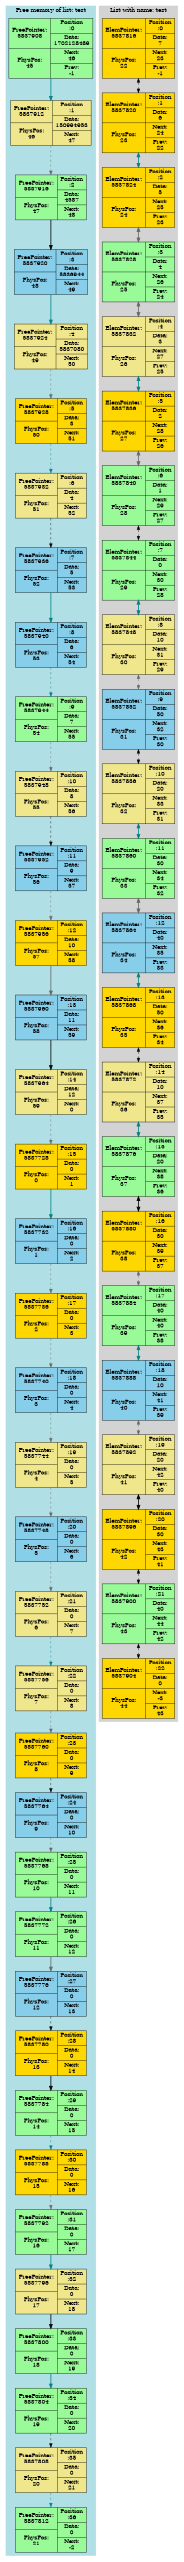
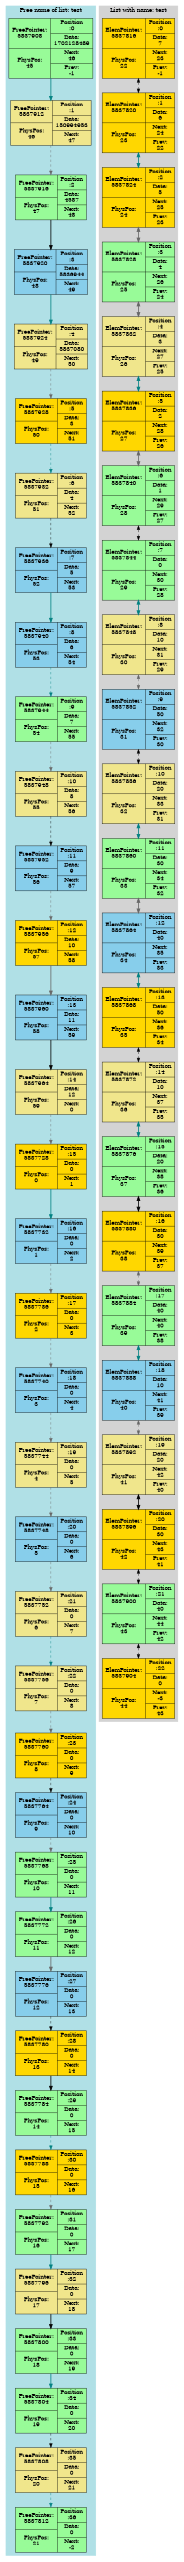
(51, 10) -> (51, 10)
